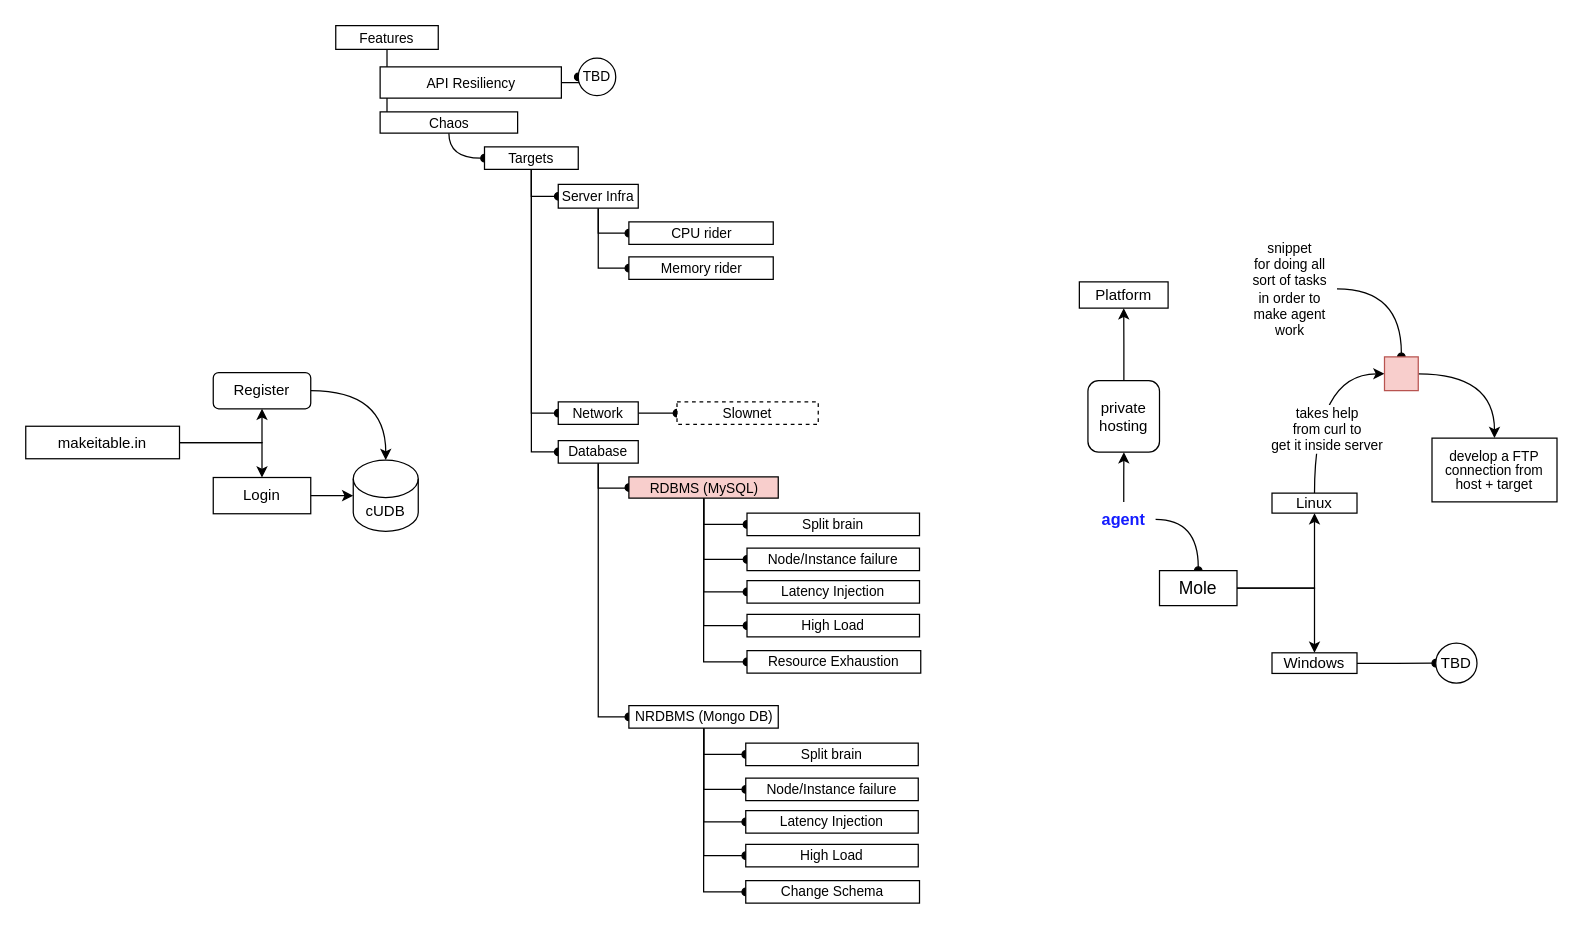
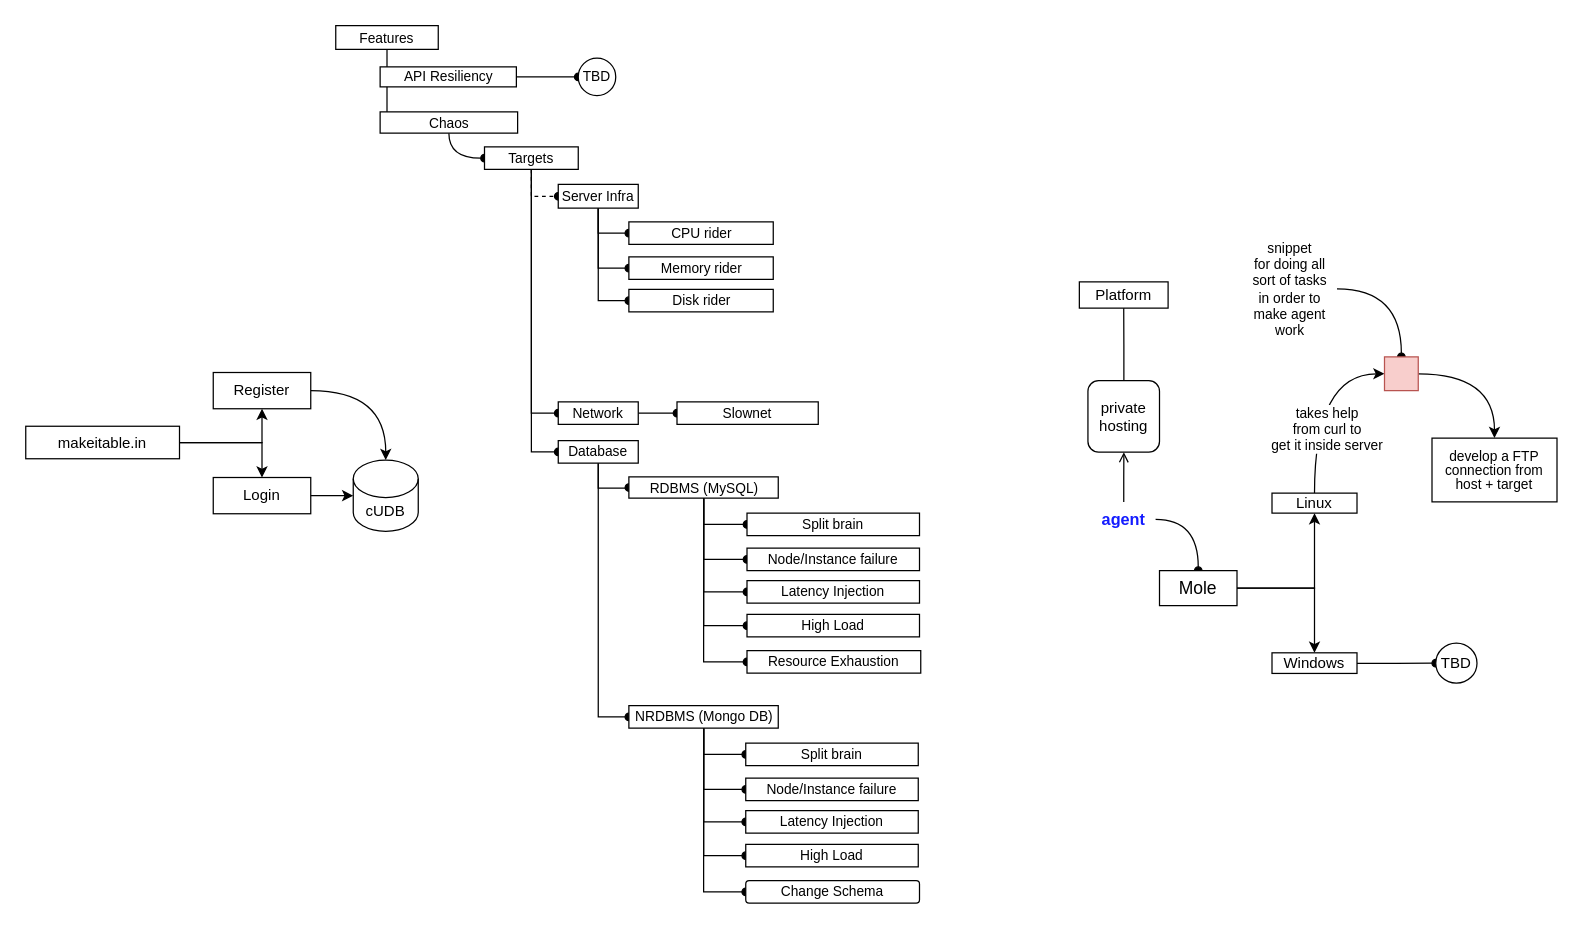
(471, 83) -> (448, 77)
(544, 196) -> (544, 196)
none -> (598, 299)
none -> (701, 301)
(1124, 318) -> (1124, 314)
(262, 391) -> (262, 391)
(748, 413) -> (748, 413)
(1124, 462) -> (1124, 459)
(703, 488) -> (703, 488)
(833, 892) -> (833, 892)
